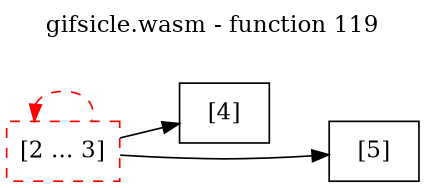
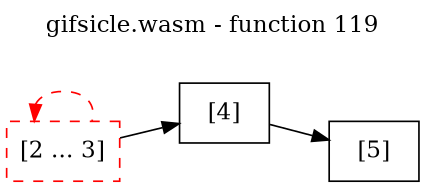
(216, 159) -> (291, 130)
